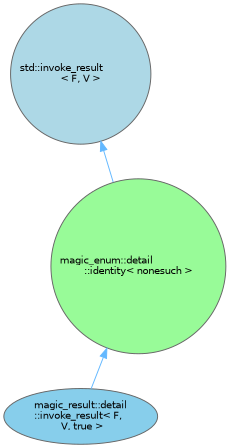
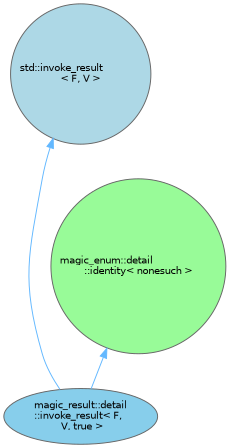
(108, 166) -> (29, 270)
